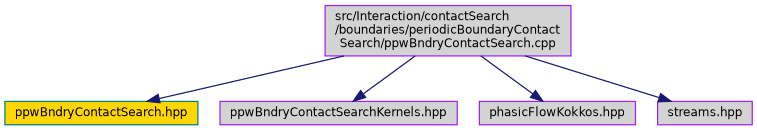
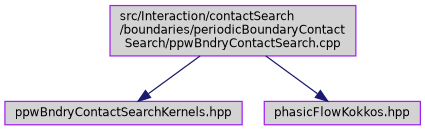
(101, 113) -> none
(705, 113) -> none
